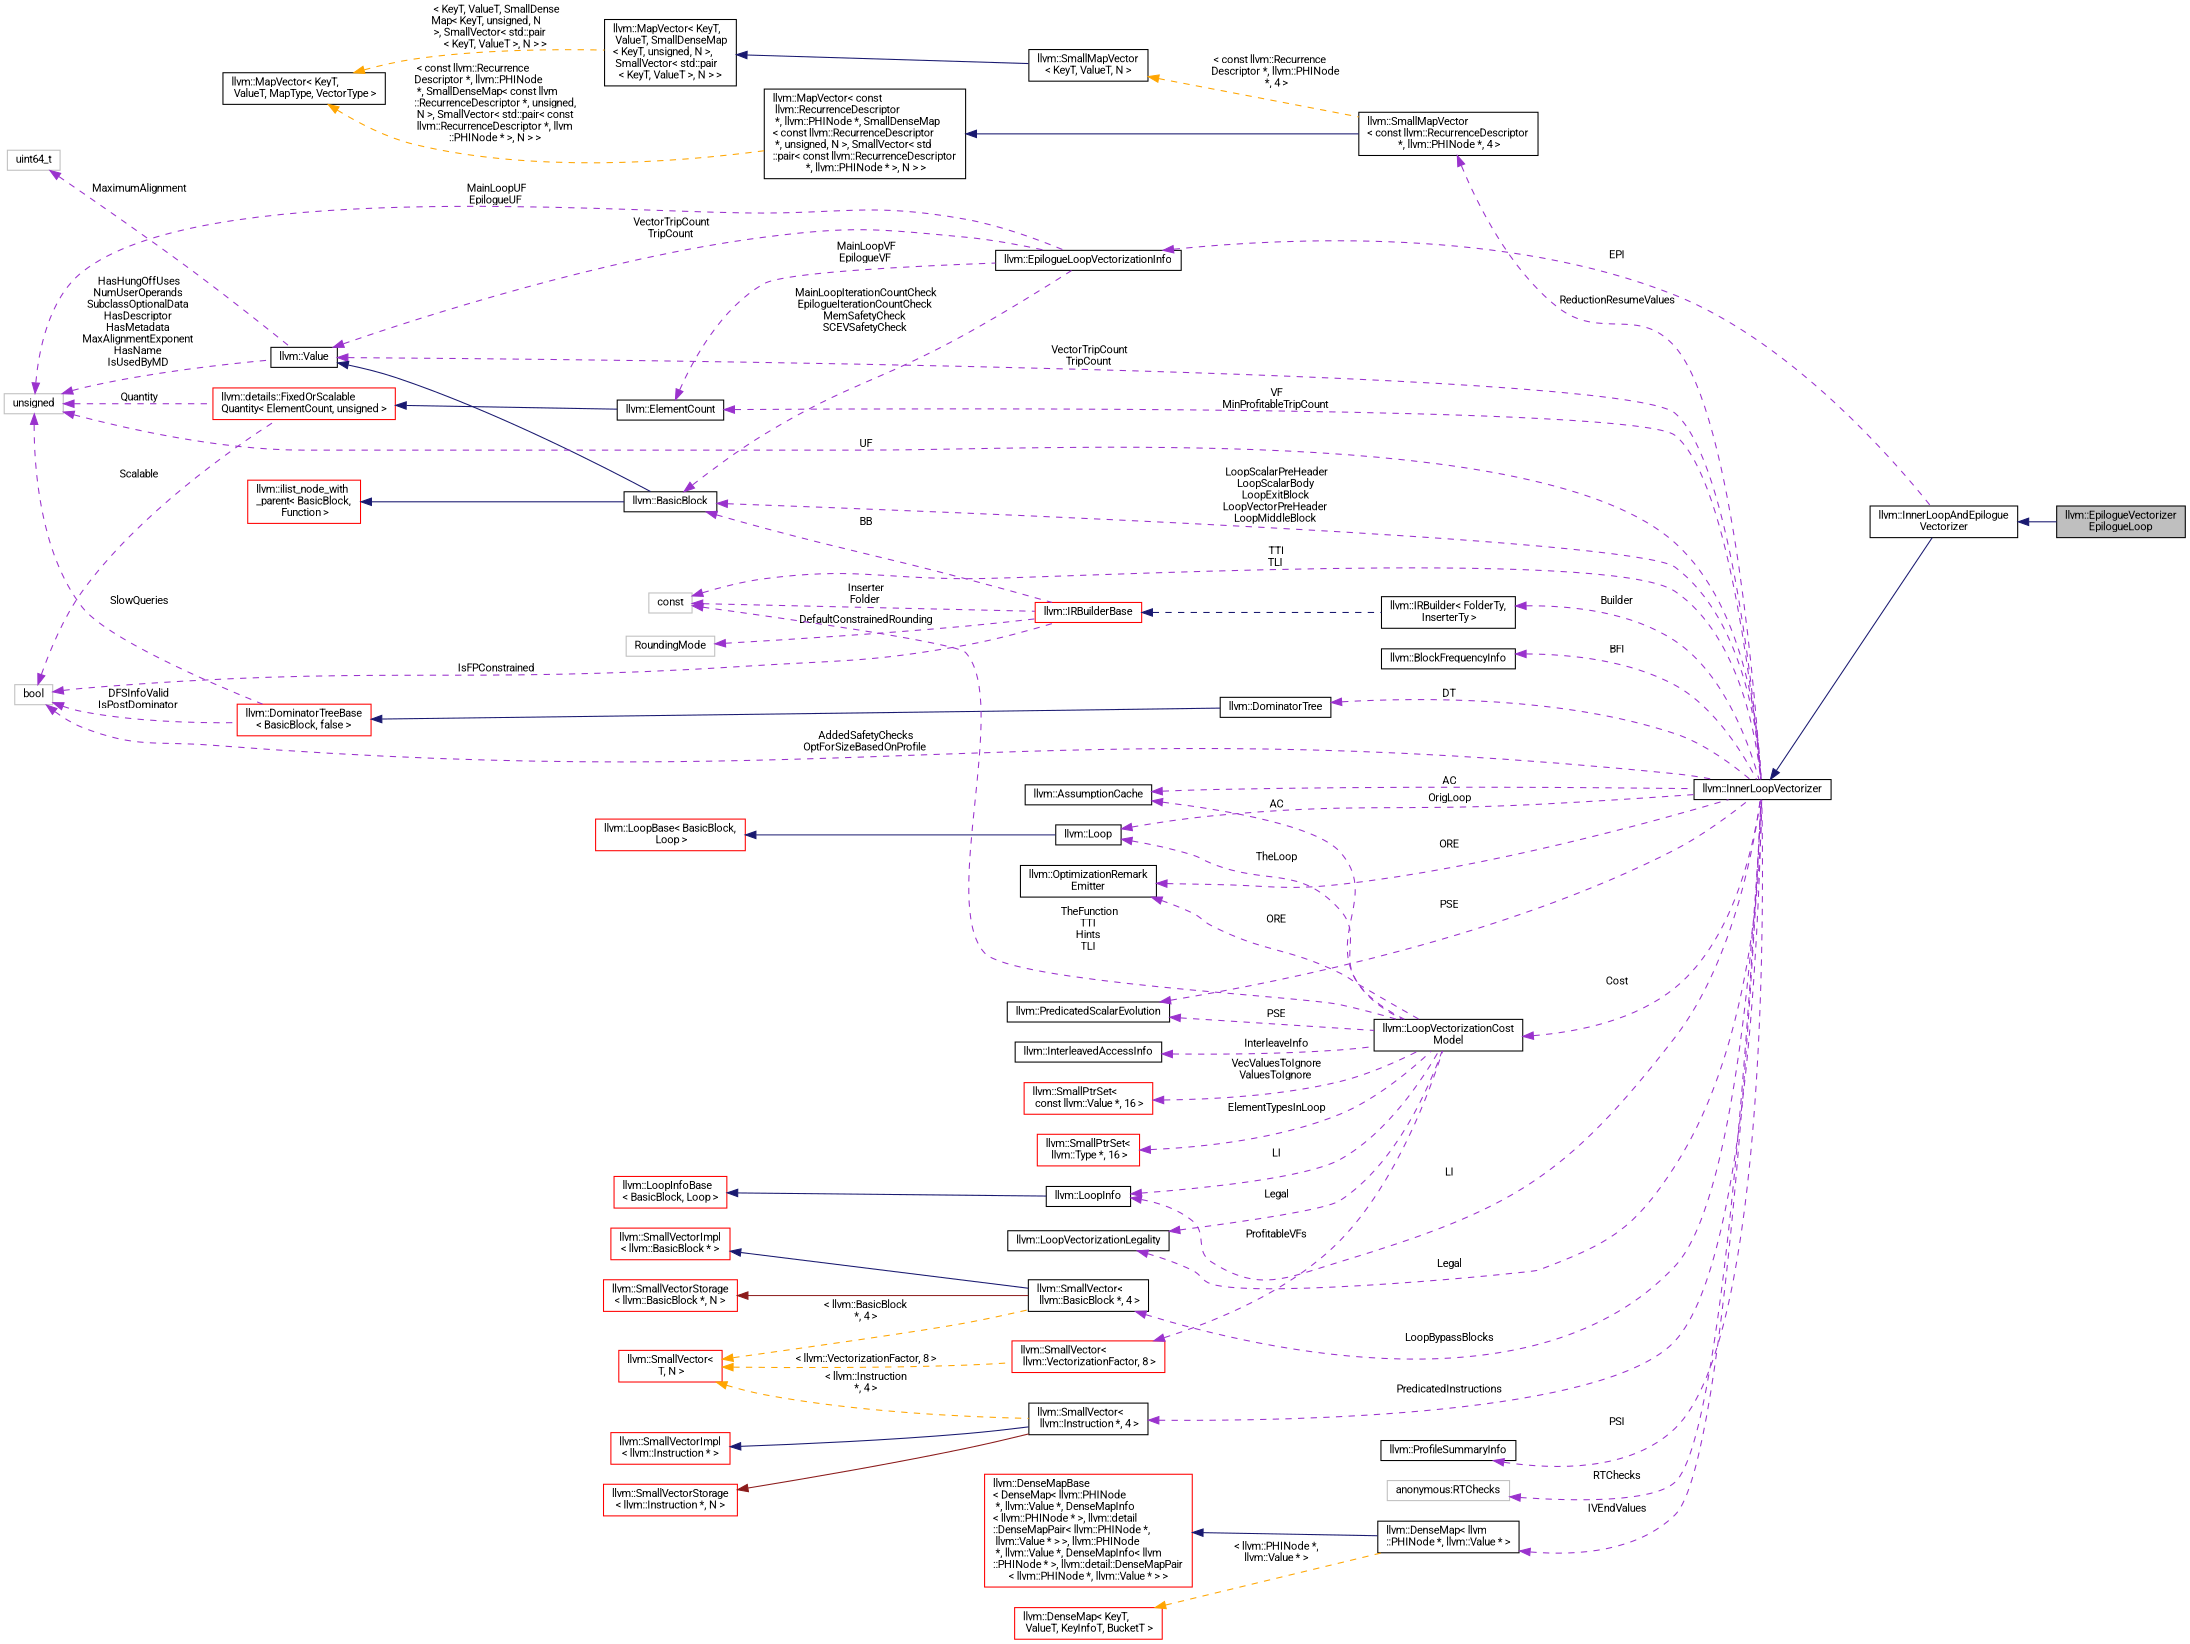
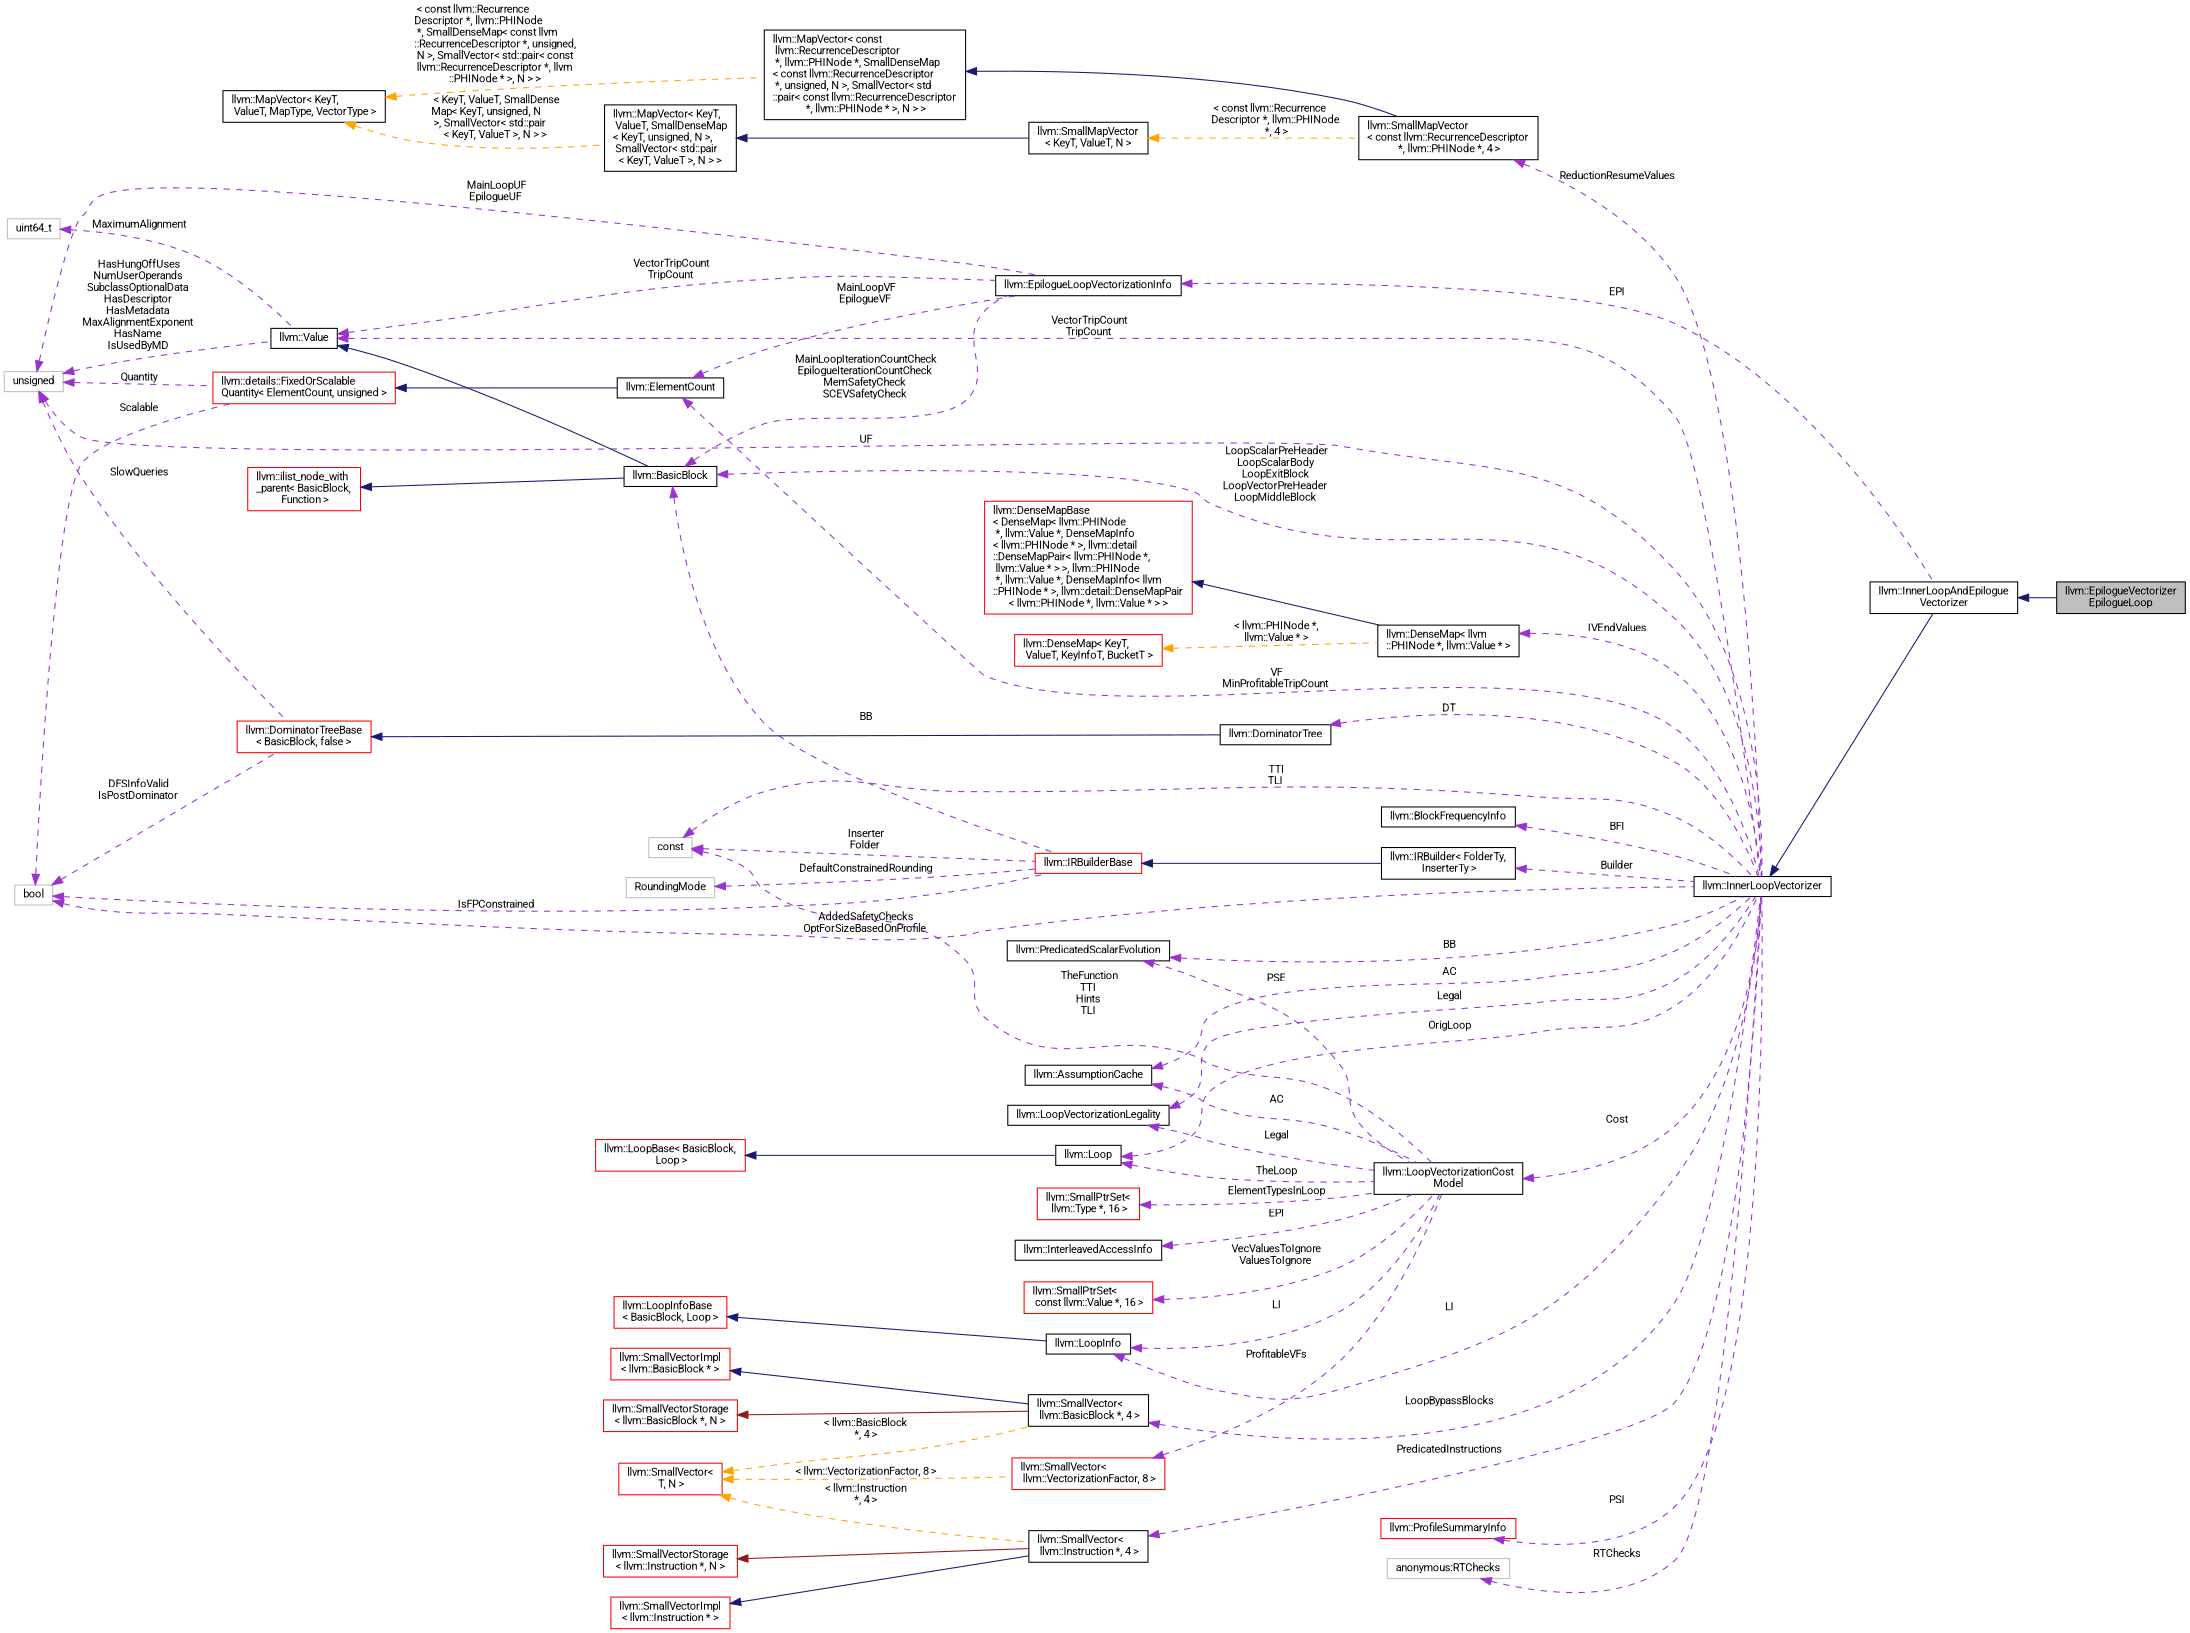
(1267, 612) -> (1267, 863)
(1088, 881) -> none
(1448, 905) -> (1448, 945)
(1276, 1044) -> (1276, 1214)
(1448, 1451) -> (1448, 1529)
